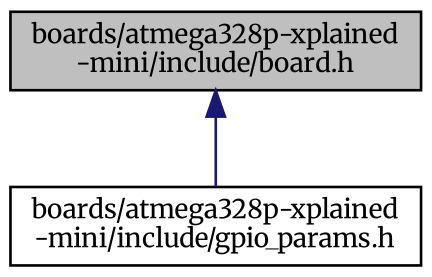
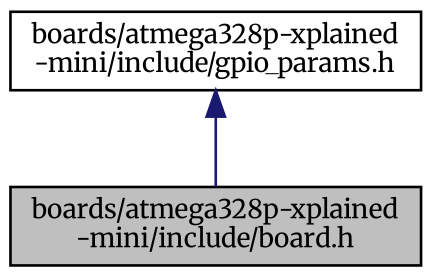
(216, 152) -> (216, 152)
